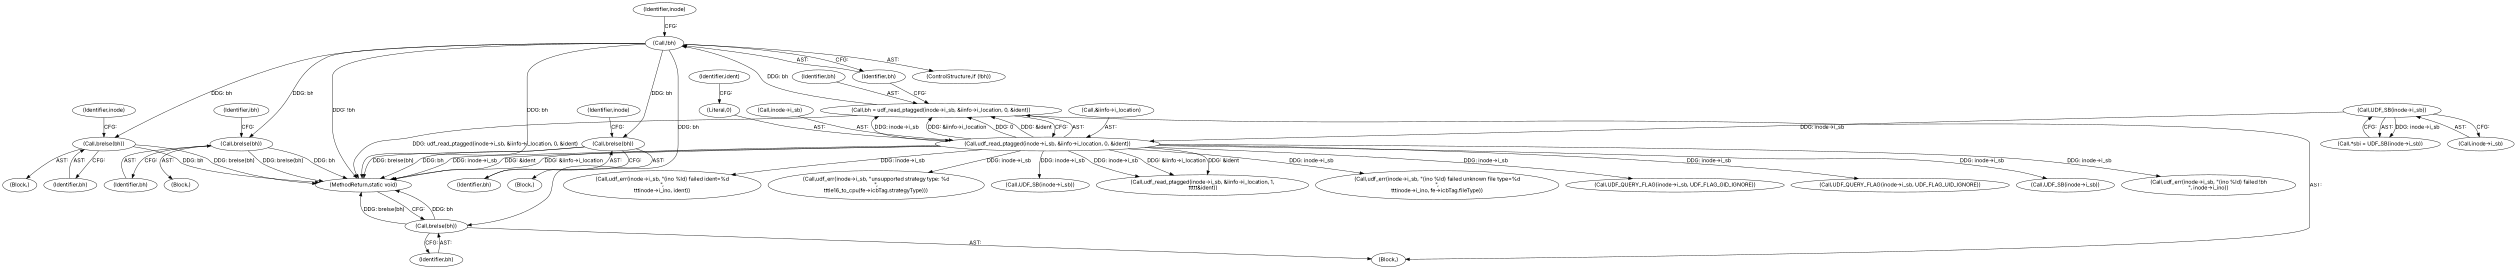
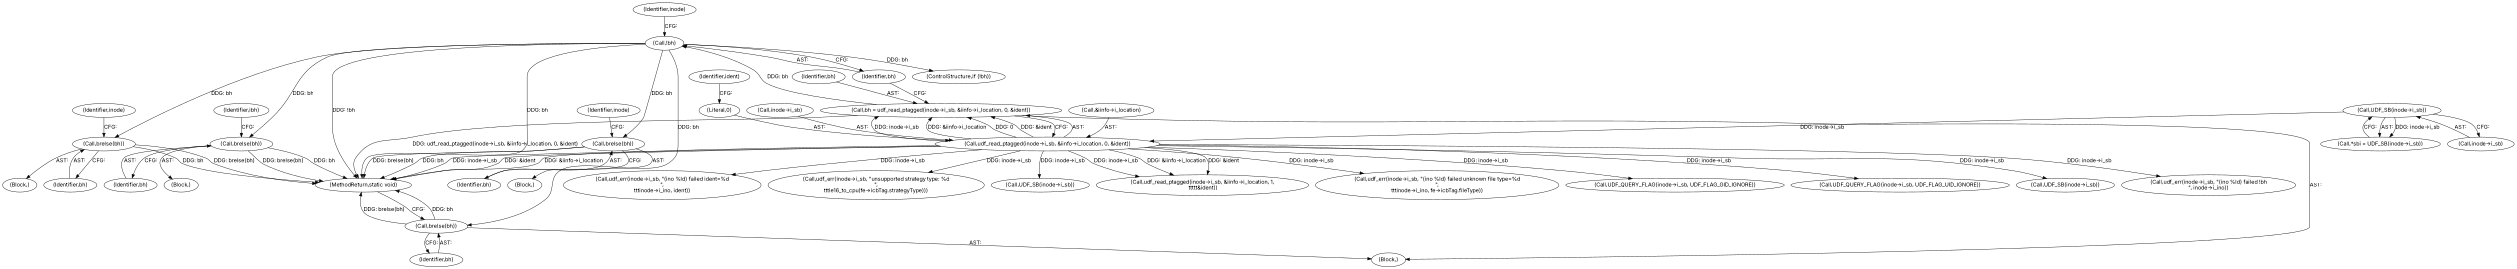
(894, 60) -> (898, 60)
